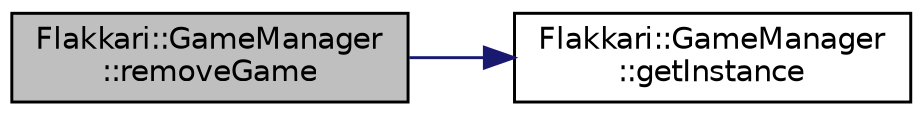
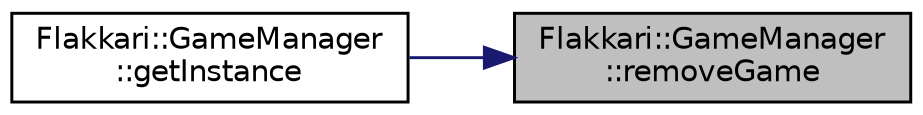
(447, 58) -> (447, 58)
